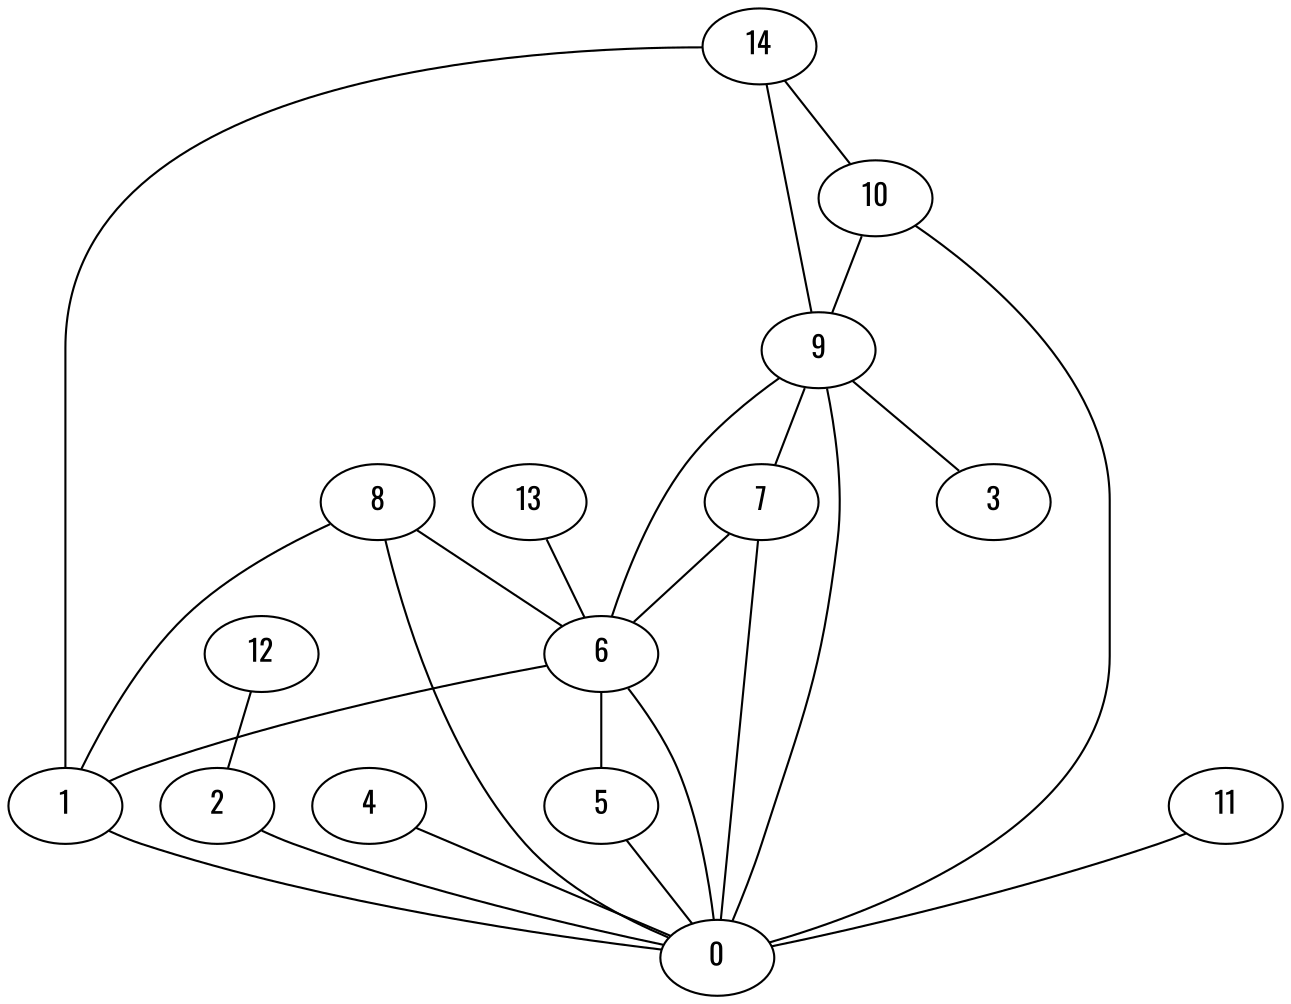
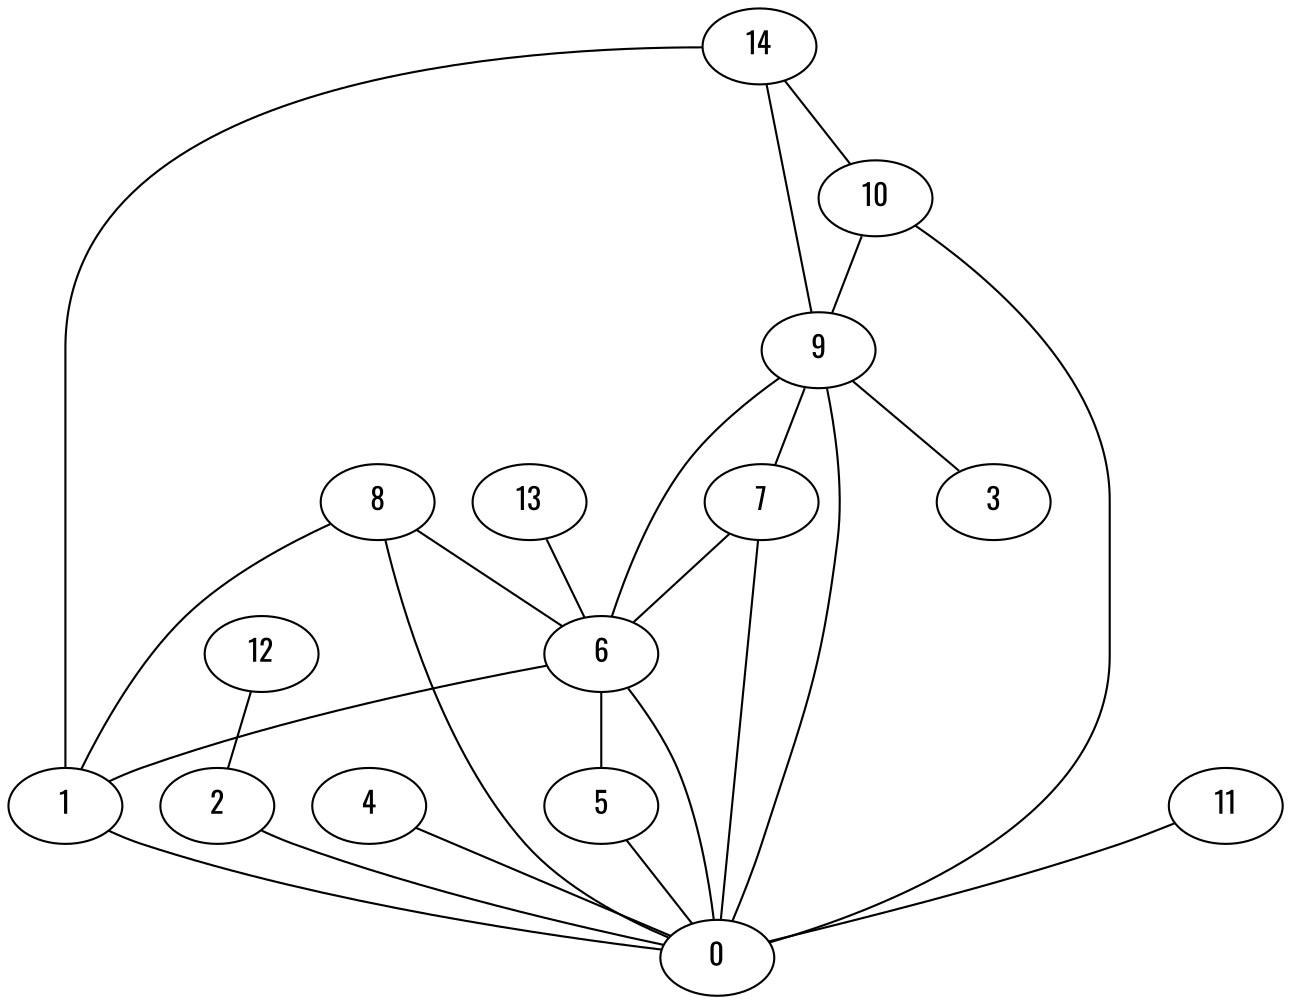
(981, 897) -> (974, 889)
